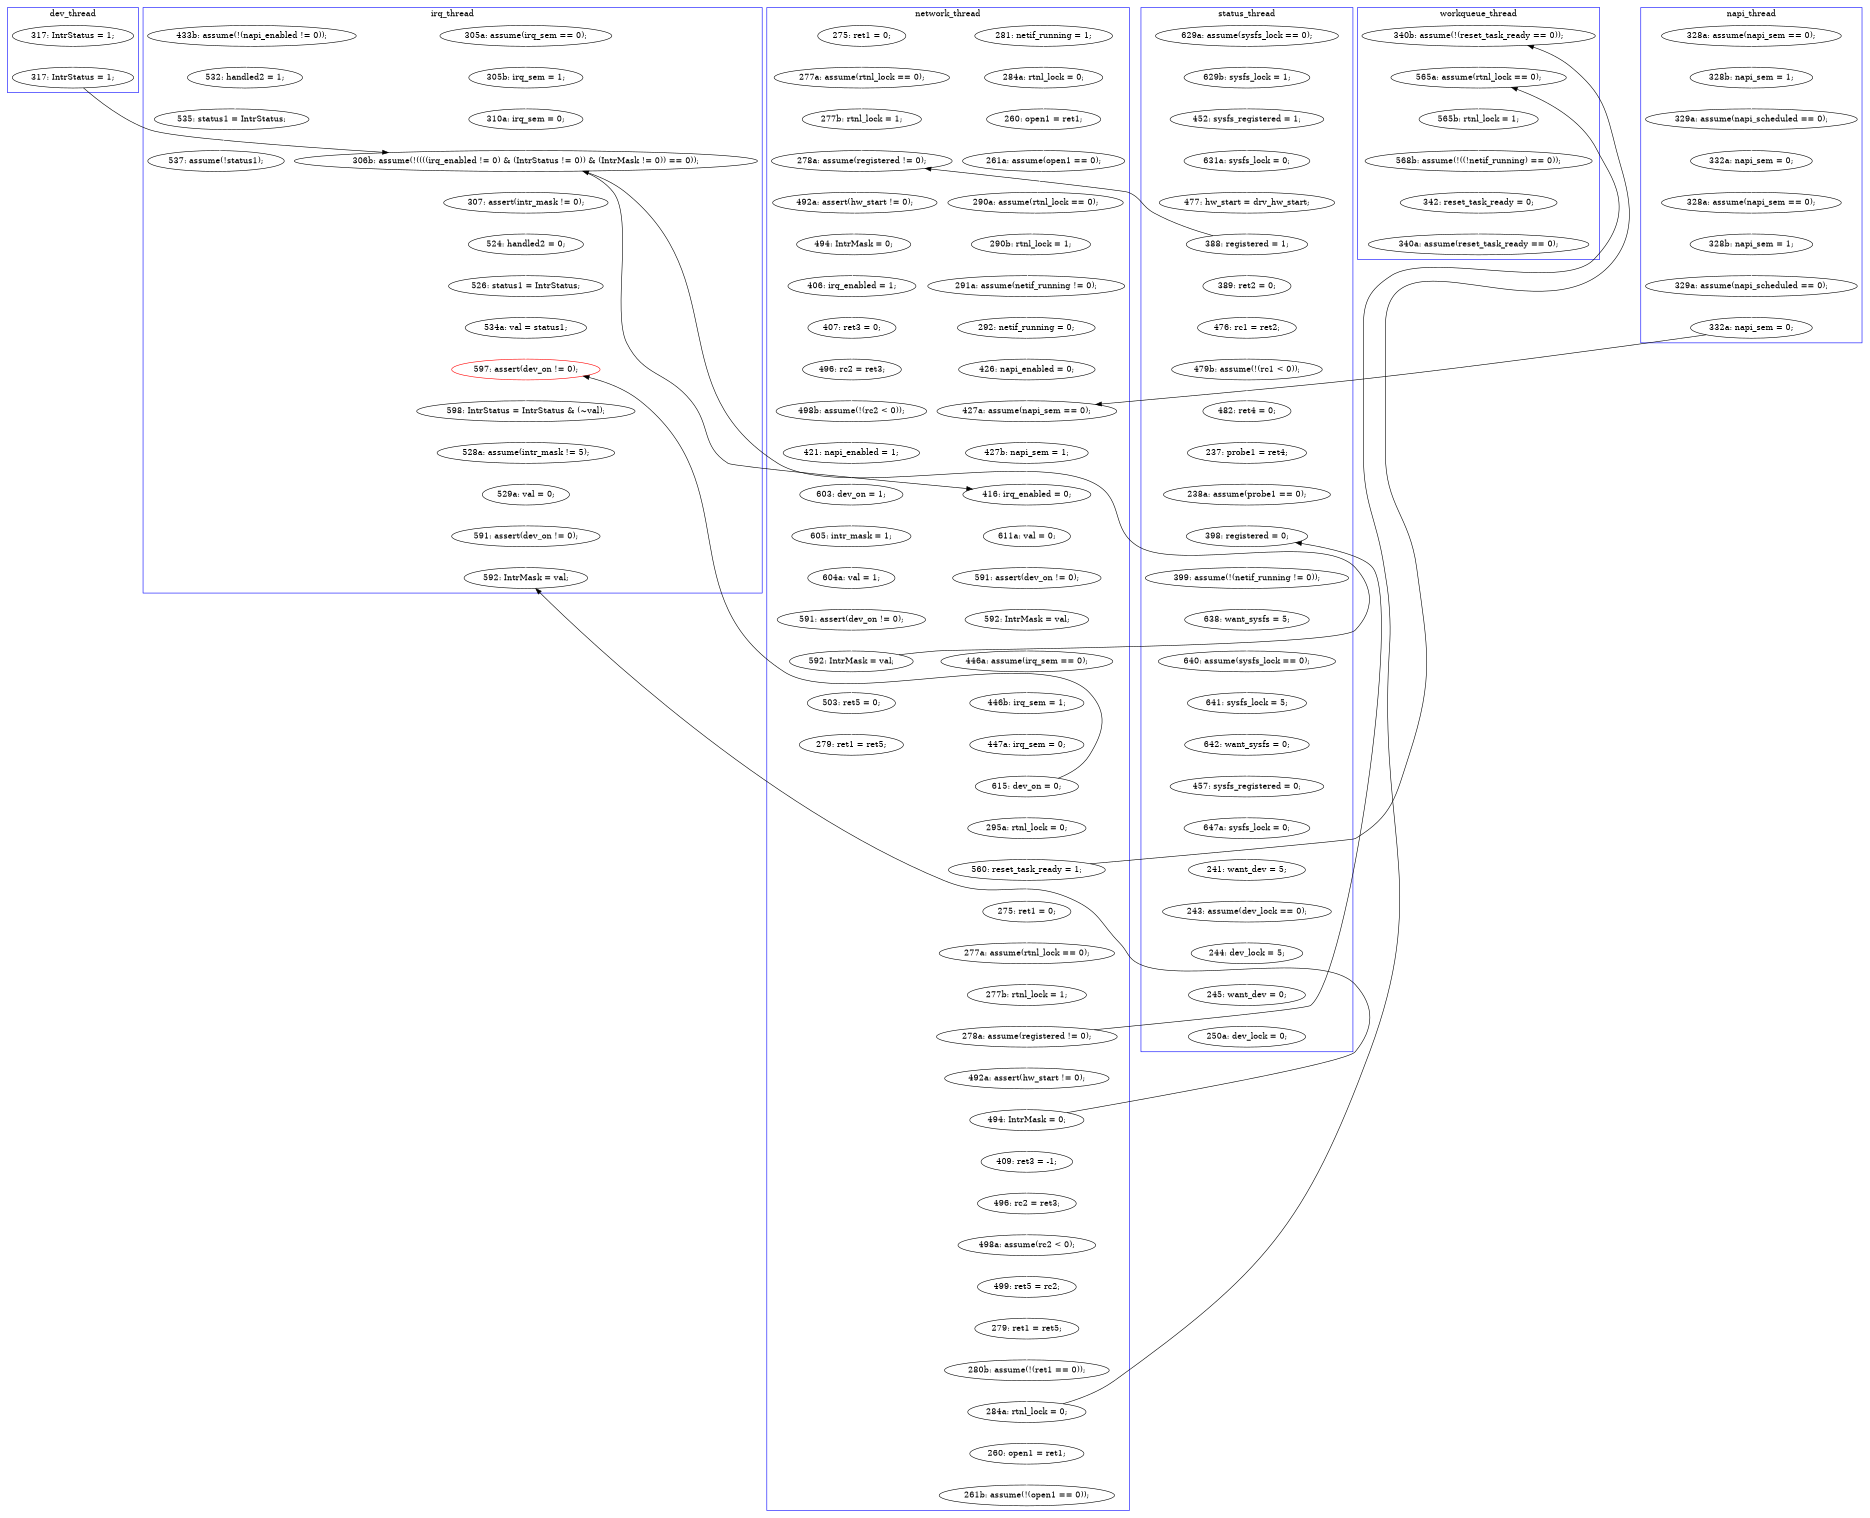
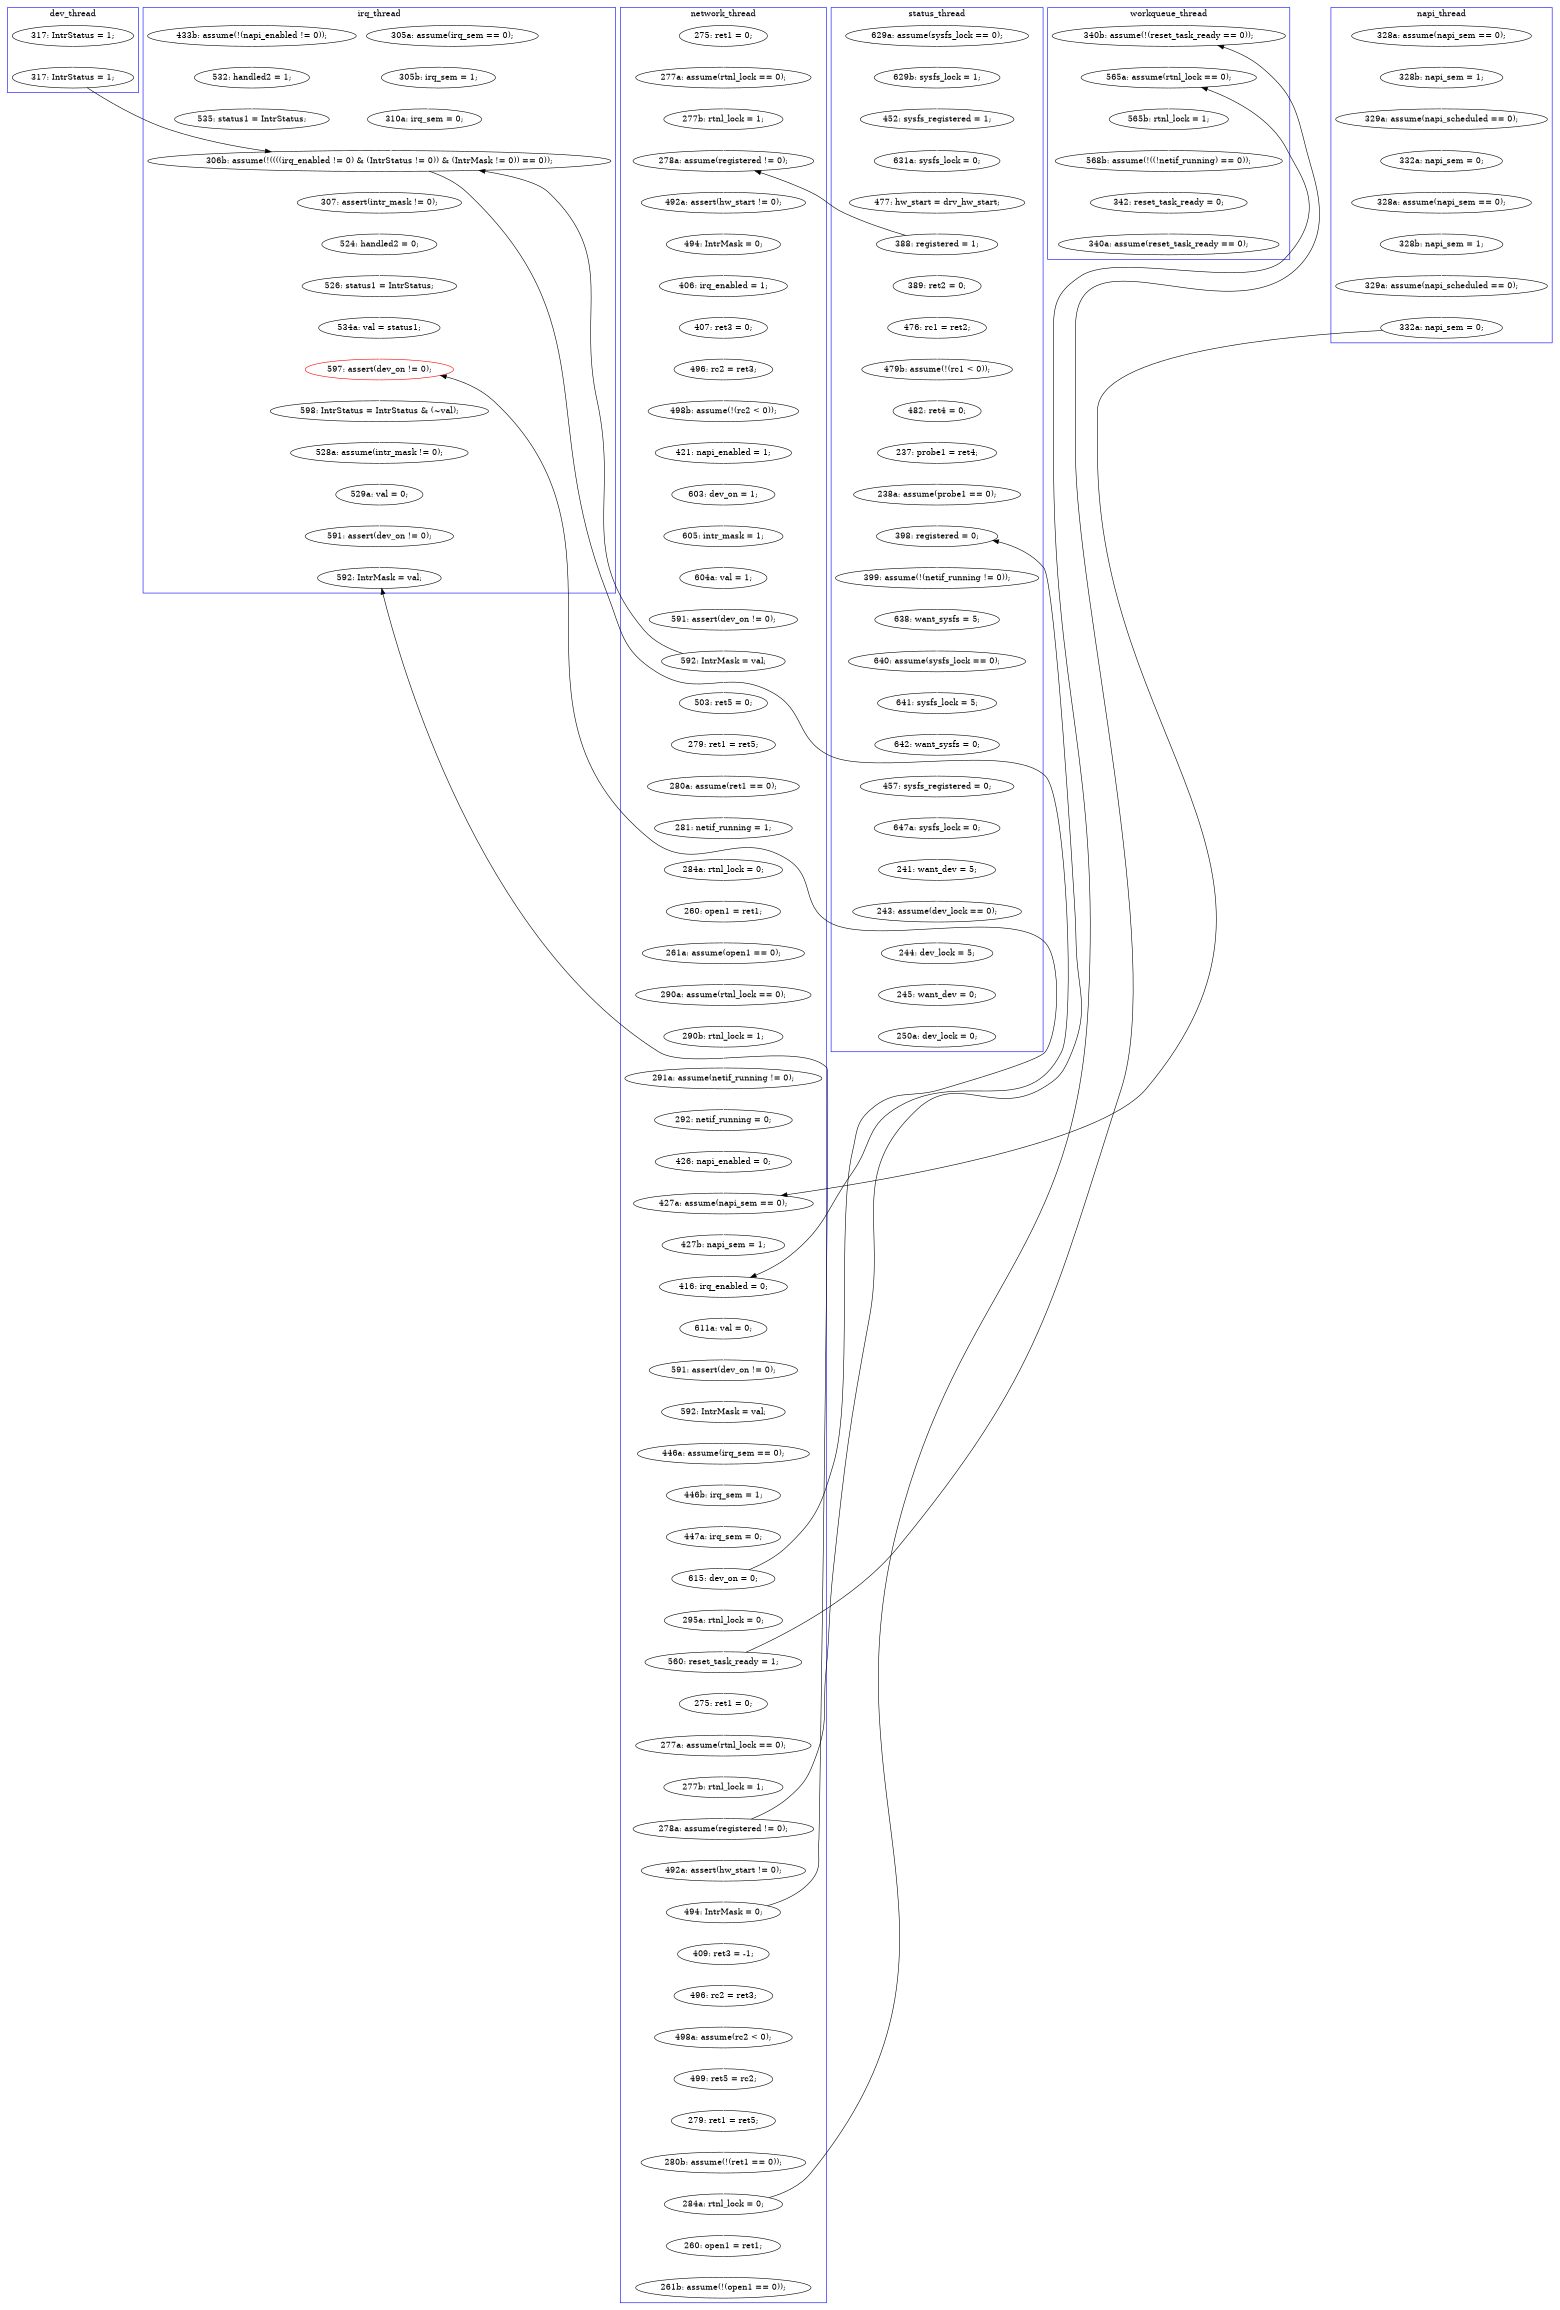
(216, 161) -> none
(526, 453) -> (379, 453)
none -> (723, 787)
